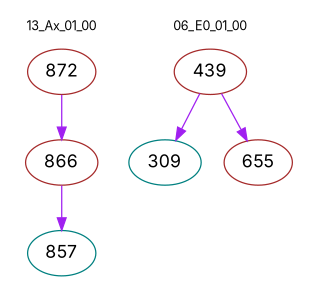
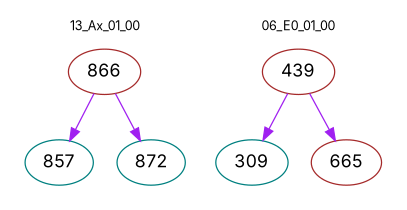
(62, 72) -> (151, 163)
(62, 111) -> (125, 112)
(258, 163) -> (346, 163)
